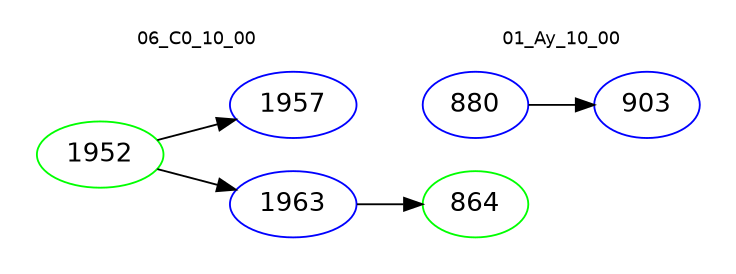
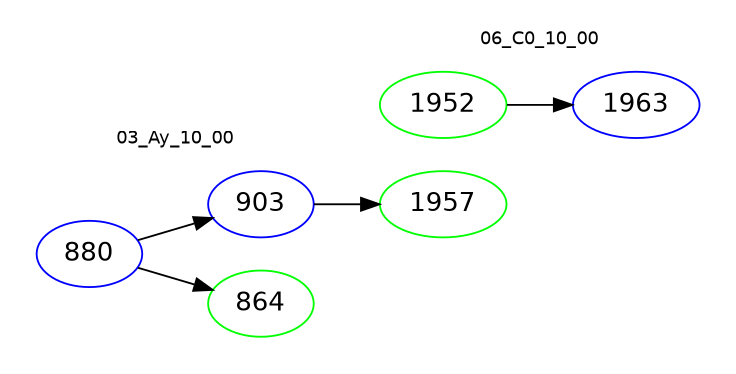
(561, 40) -> (175, 139)
(293, 105) -> (443, 204)
(188, 132) -> (340, 204)
(383, 204) -> (166, 276)
